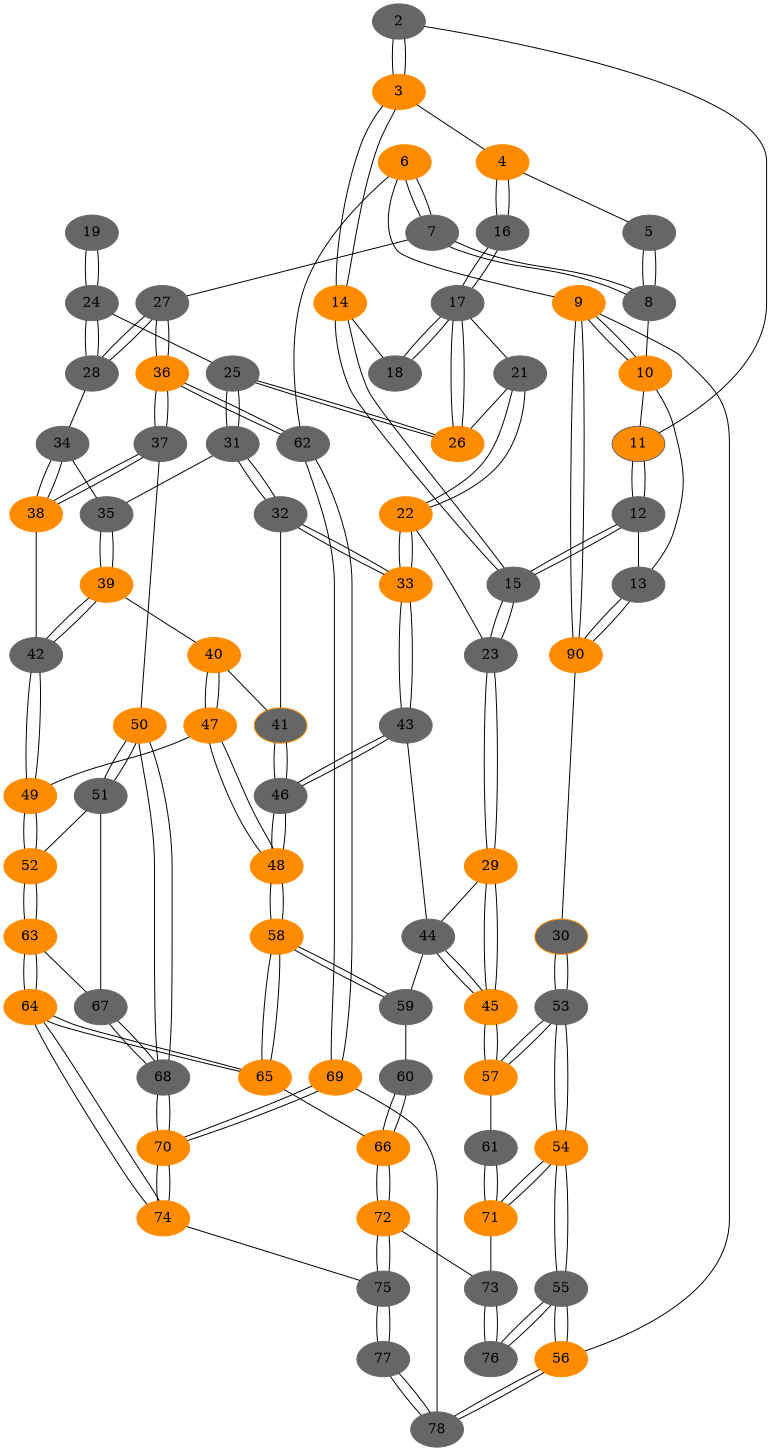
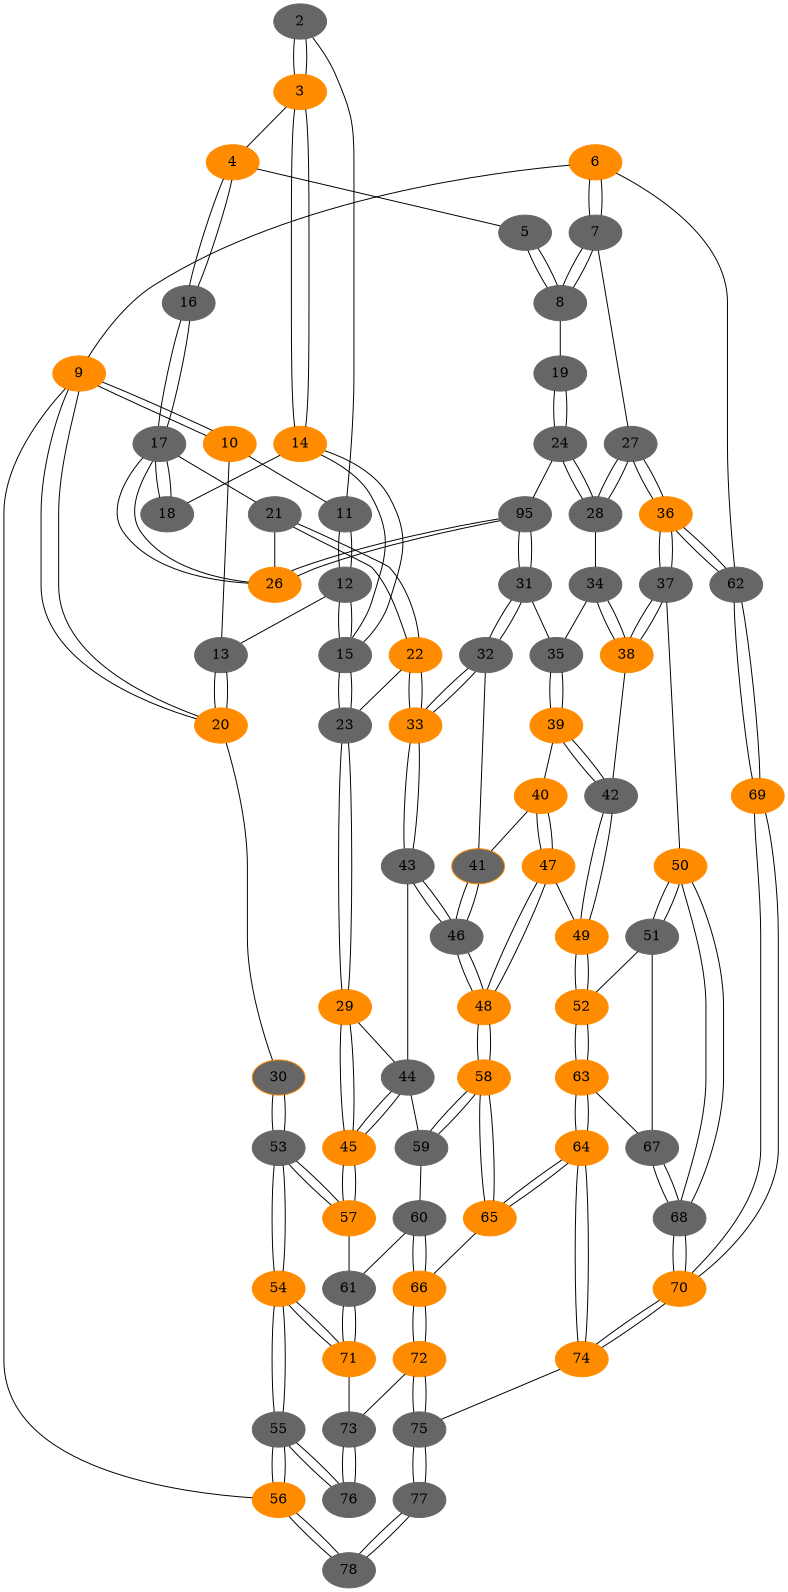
(647, 344) -> (560, 338)
(233, 374) -> (525, 514)
(638, 444) -> (345, 514)
(576, 655) -> (221, 726)
(437, 1231) -> none
none -> (384, 1253)
